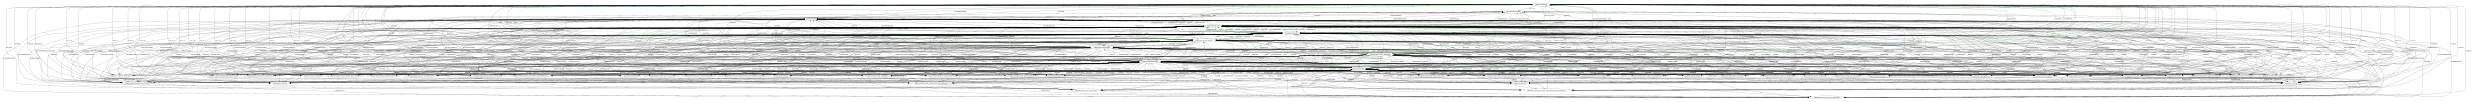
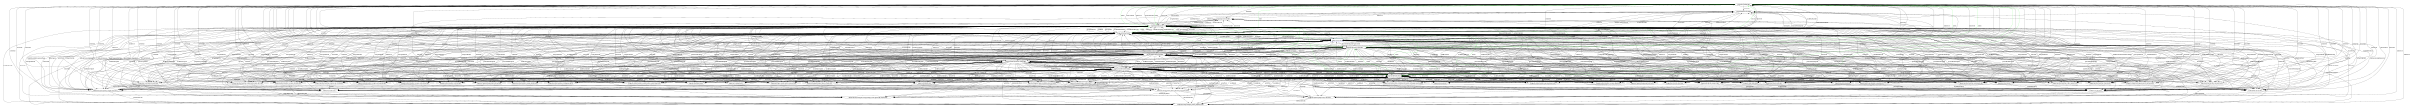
(748, 5) -> none
(1813, 60) -> (1458, 14)
